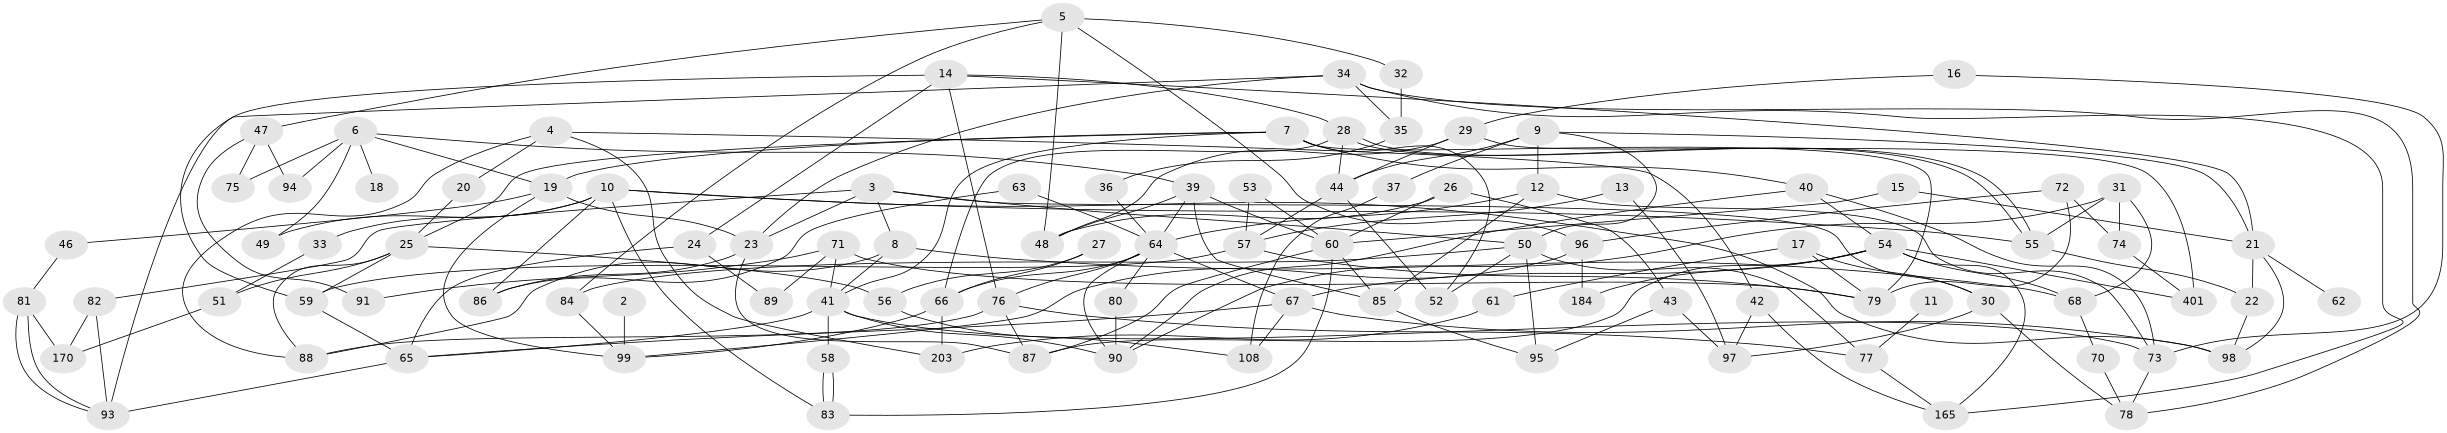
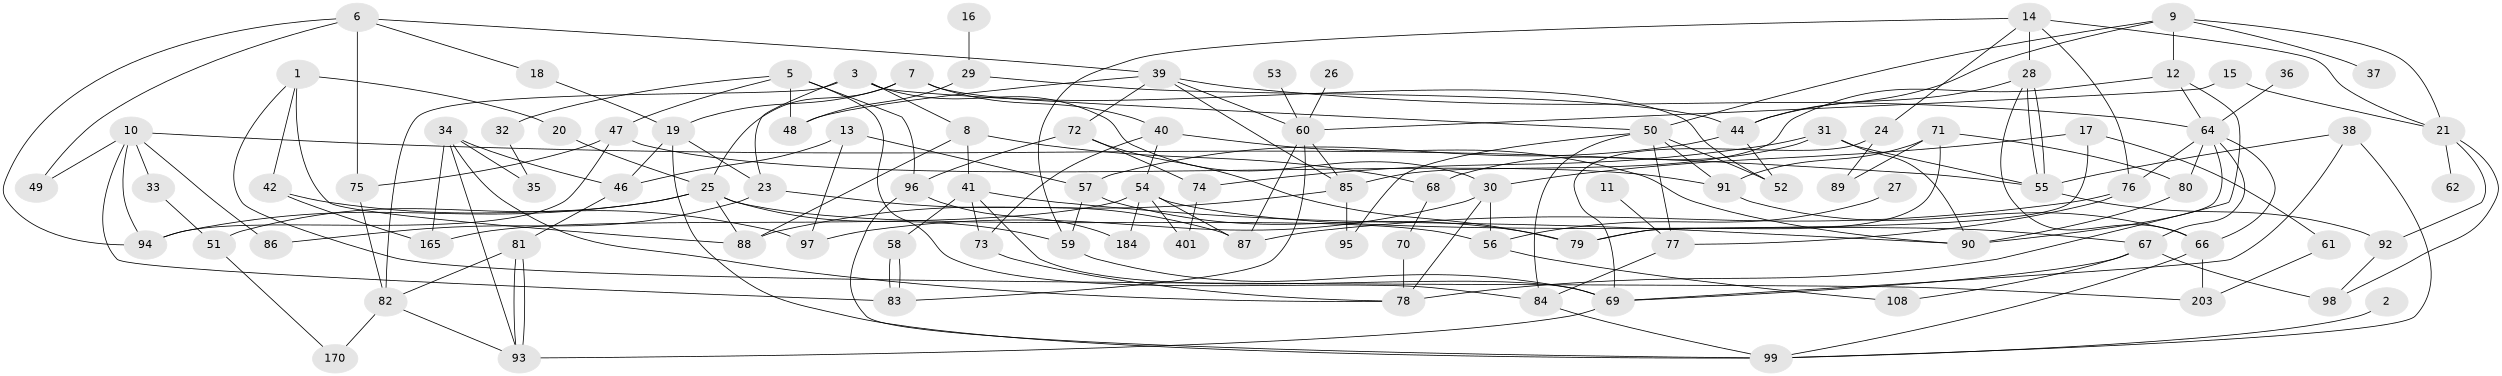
none -> (1130, 95)
(1030, 115) -> (535, 165)
(2425, 118) -> none
(551, 131) -> (298, 74)
none -> (2350, 131)
(1681, 147) -> none
(1900, 149) -> none
(1024, 155) -> none
(449, 159) -> (612, 103)
(1254, 161) -> none
none -> (713, 168)
none -> (1699, 168)
(1019, 188) -> none
none -> (426, 213)
none -> (1491, 214)
(1237, 216) -> none
(1247, 217) -> none
(1860, 217) -> (1902, 271)
(1673, 240) -> (123, 190)
none -> (371, 245)
(1287, 247) -> none
(833, 273) -> (2066, 151)
(1021, 273) -> (2076, 215)
(1980, 273) -> none
(1671, 302) -> none
(2252, 302) -> (2386, 245)
(44, 330) -> (452, 273)
(589, 337) -> (915, 210)
(407, 359) -> (1613, 302)
(1906, 387) -> (1607, 273)
